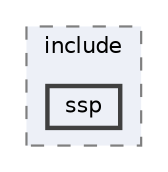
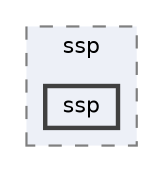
(84, 47) -> (82, 47)
